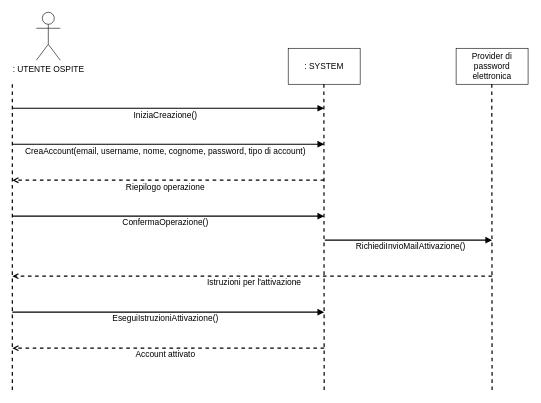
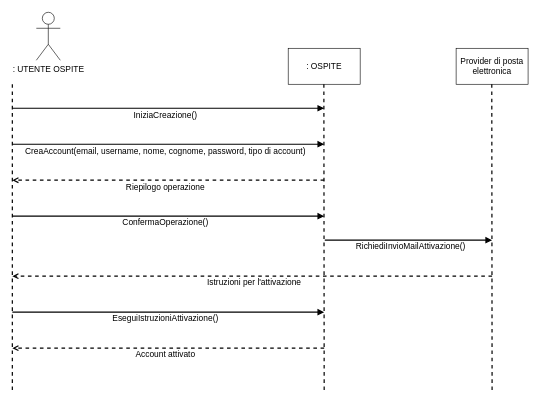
(324, 66) -> (324, 66)
(492, 66) -> (492, 66)
